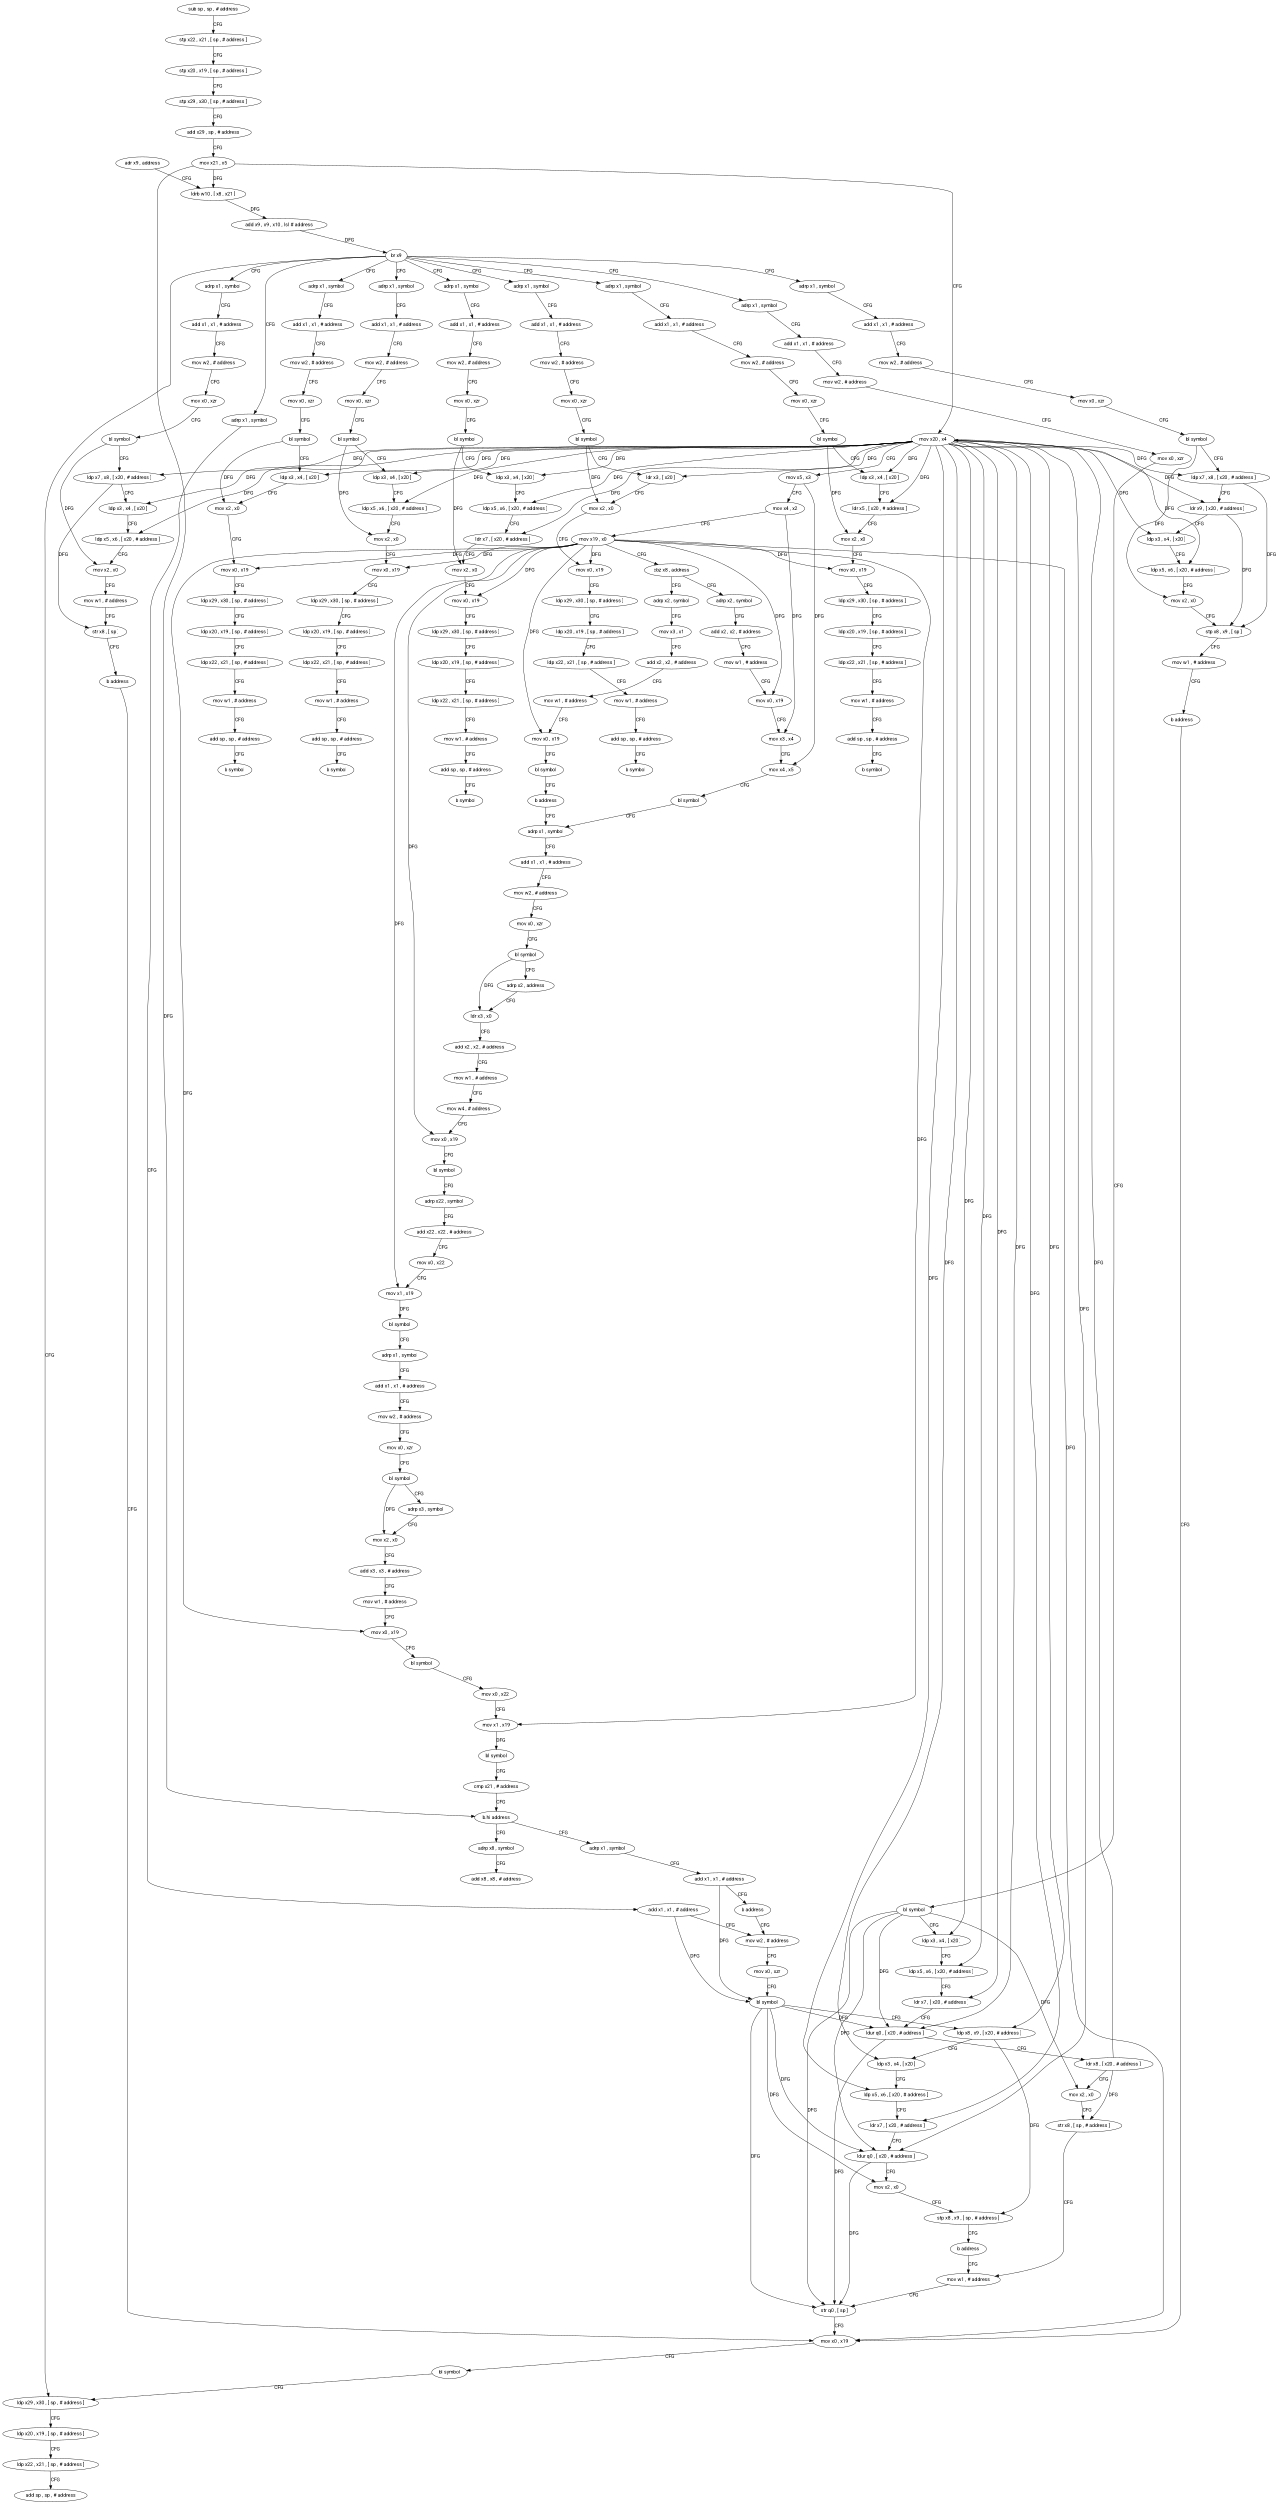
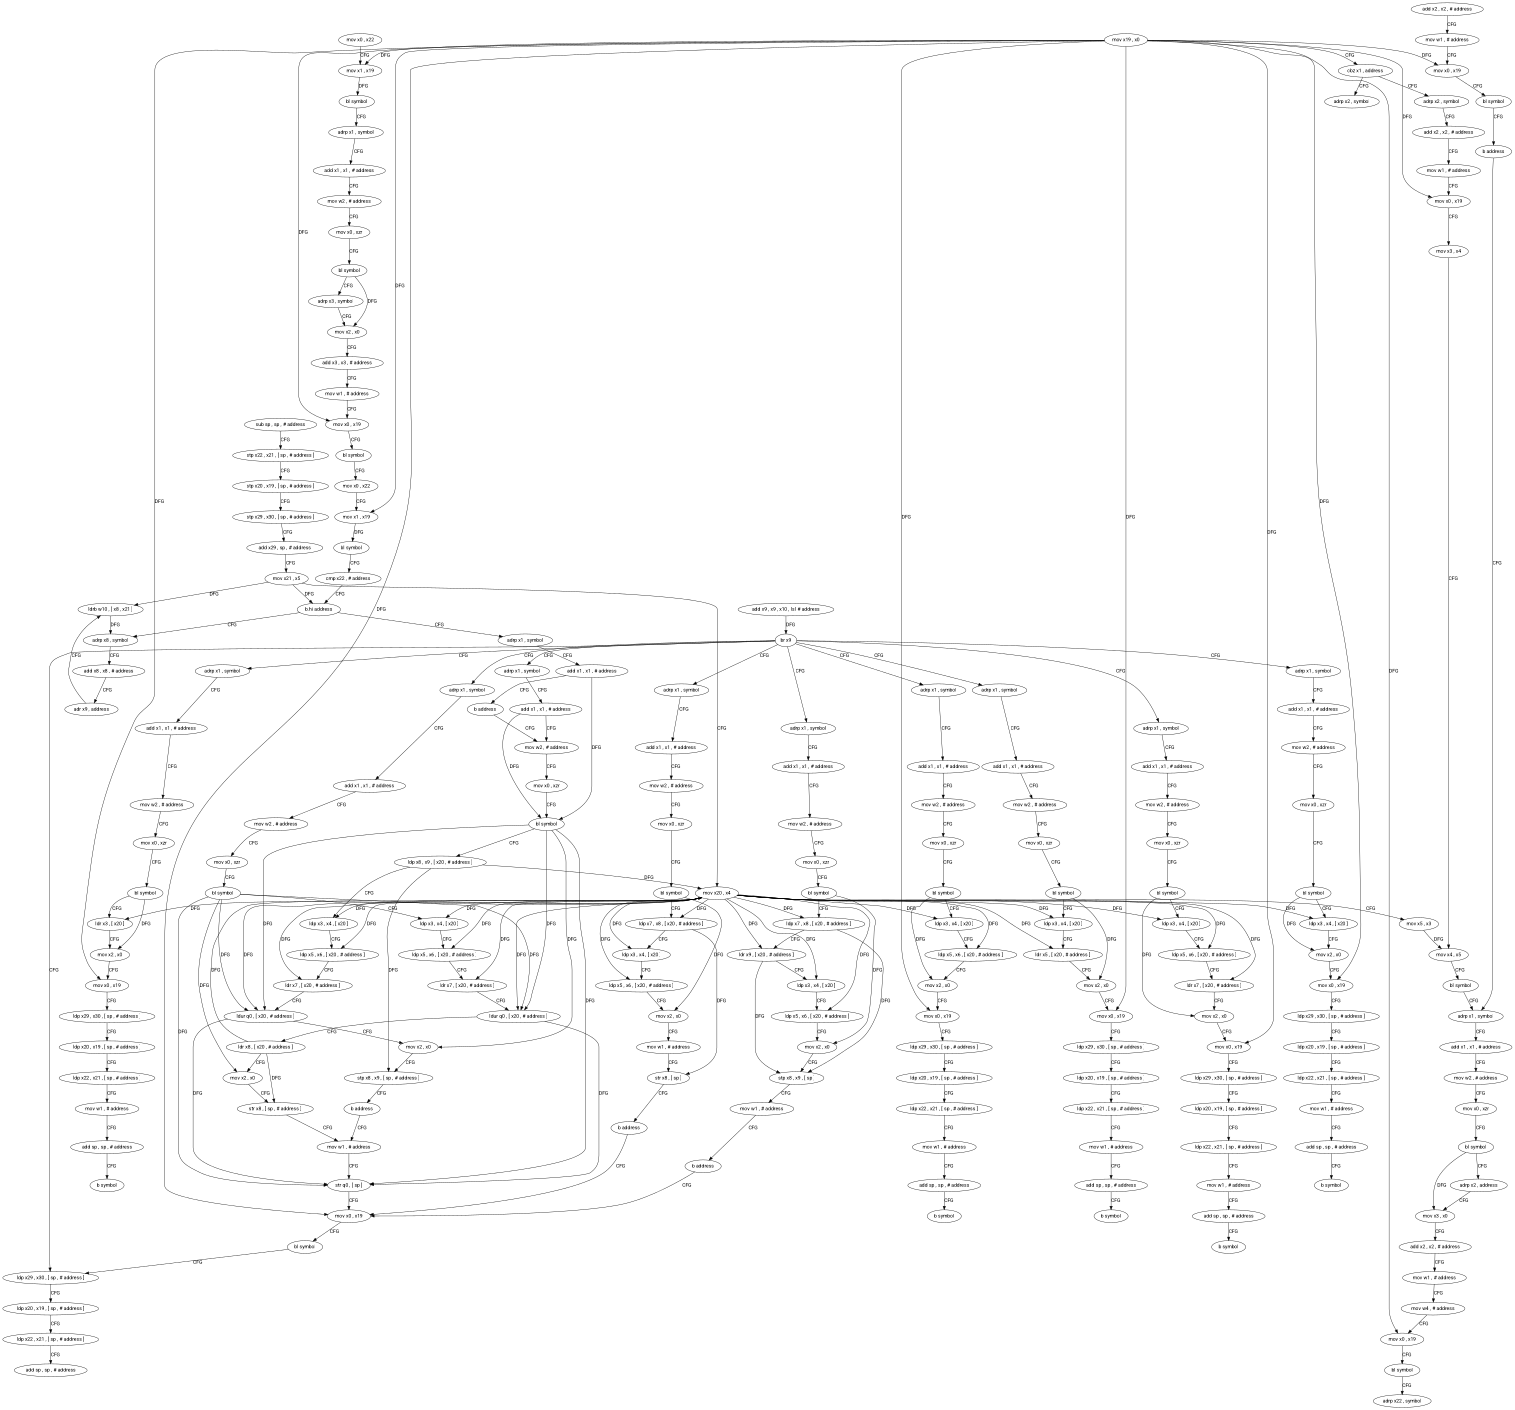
(244, 209) -> (111, 623)
(785, 509) -> none
(672, 570) -> (1365, 71)
(672, 632) -> none
none -> (101, 689)
(481, 1016) -> (1435, 1216)
(1050, 1205) -> (591, 874)
(444, 1232) -> none
(496, 1787) -> (348, 579)
